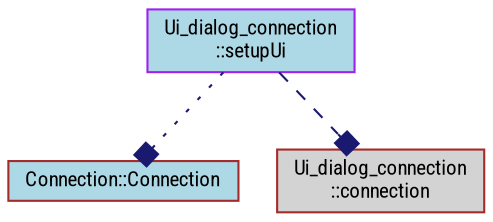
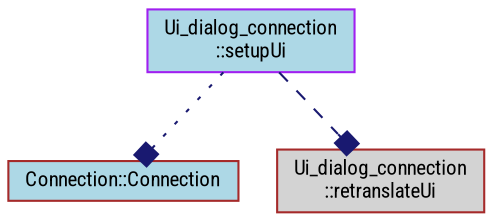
(381, 181) -> (381, 181)
